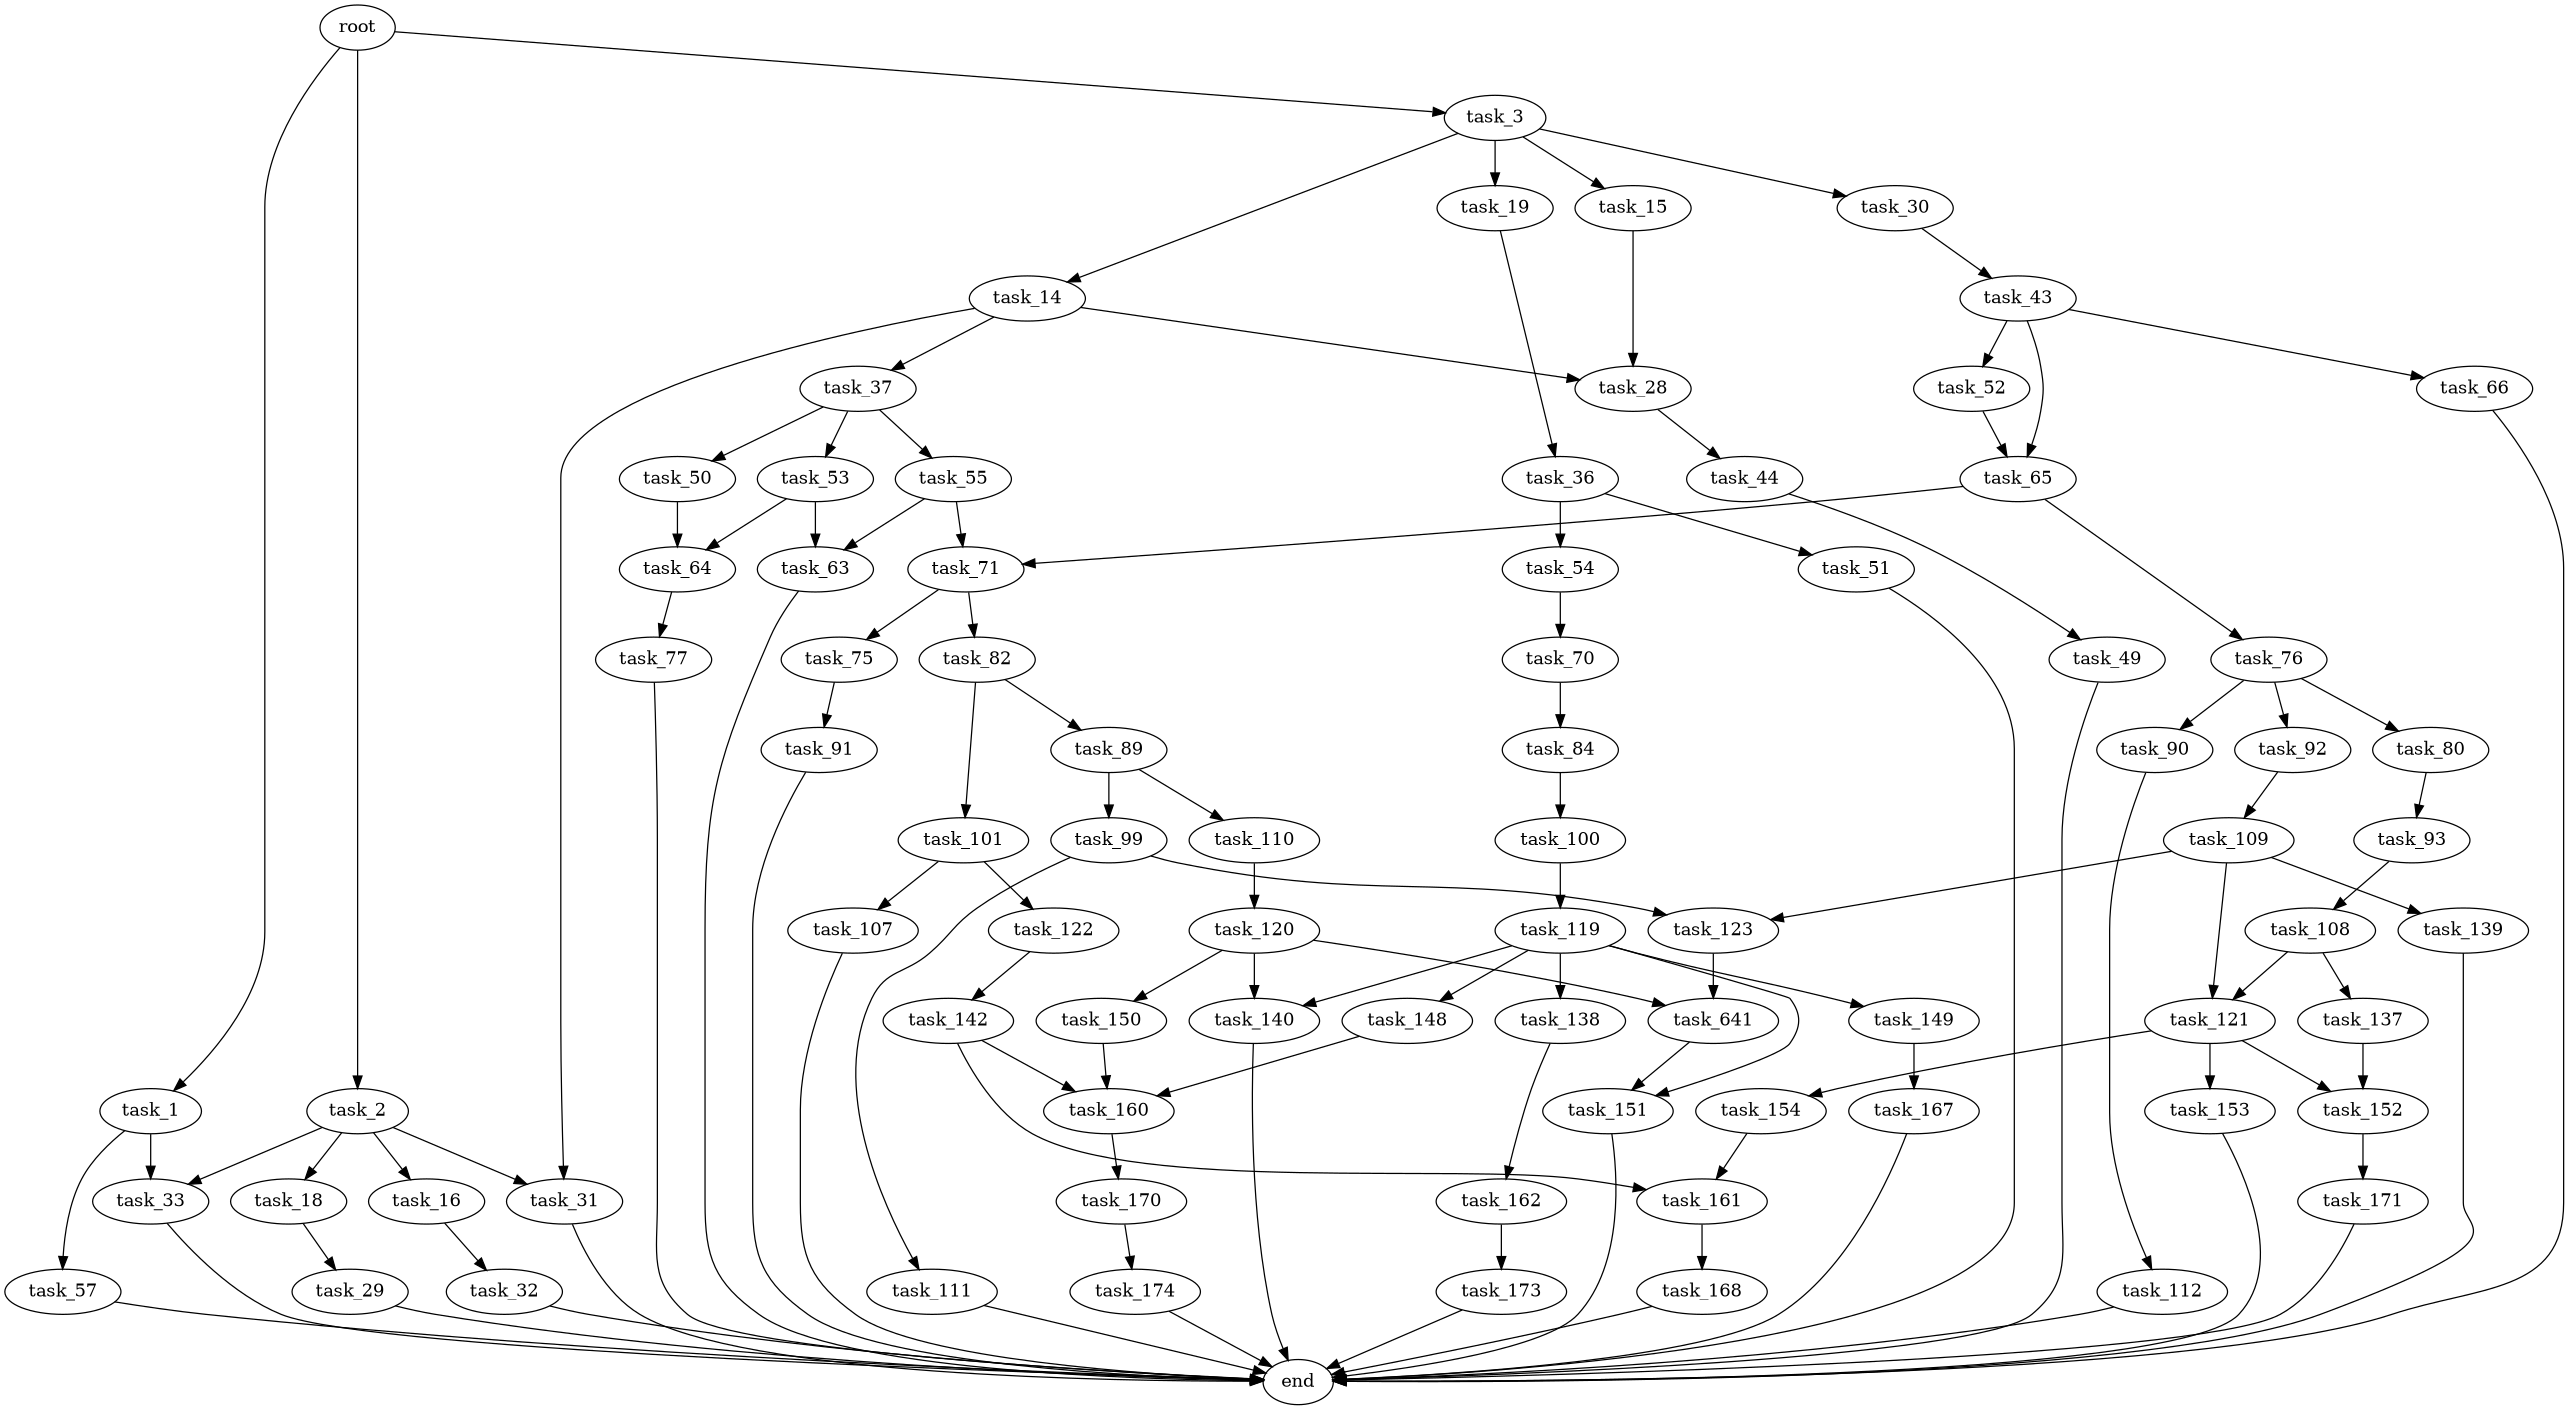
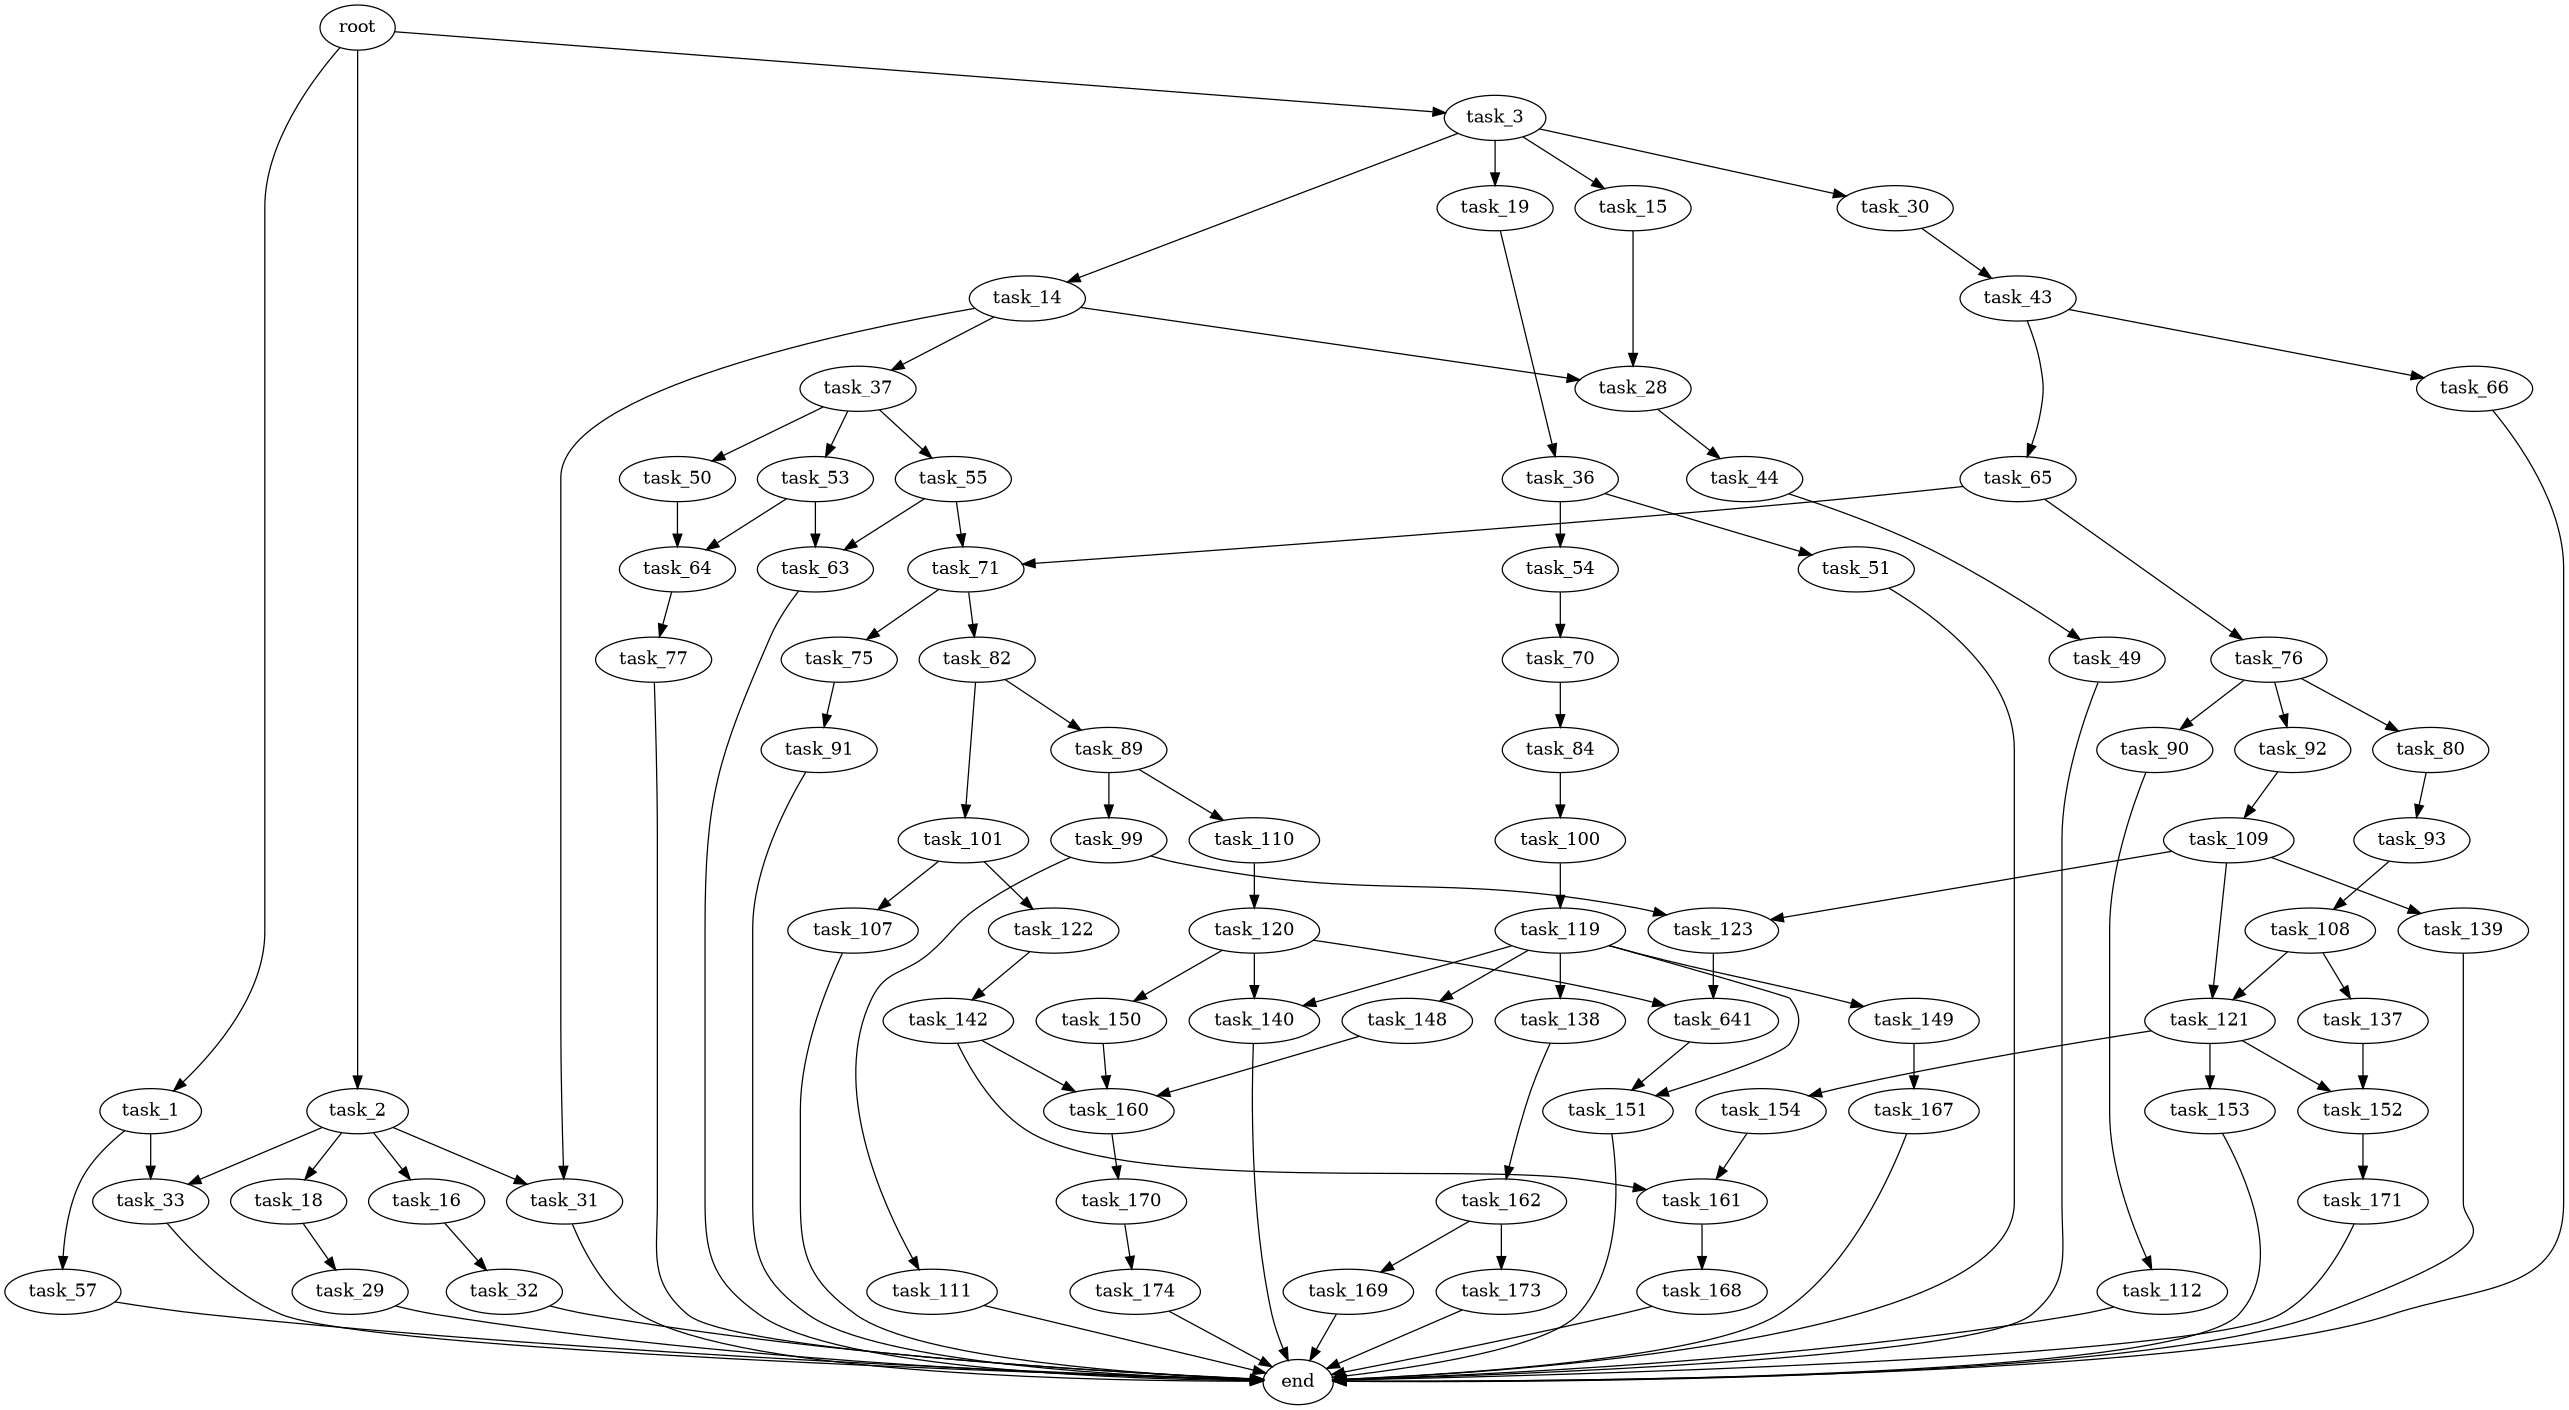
(1972, 389) -> none
none -> (1348, 1292)
